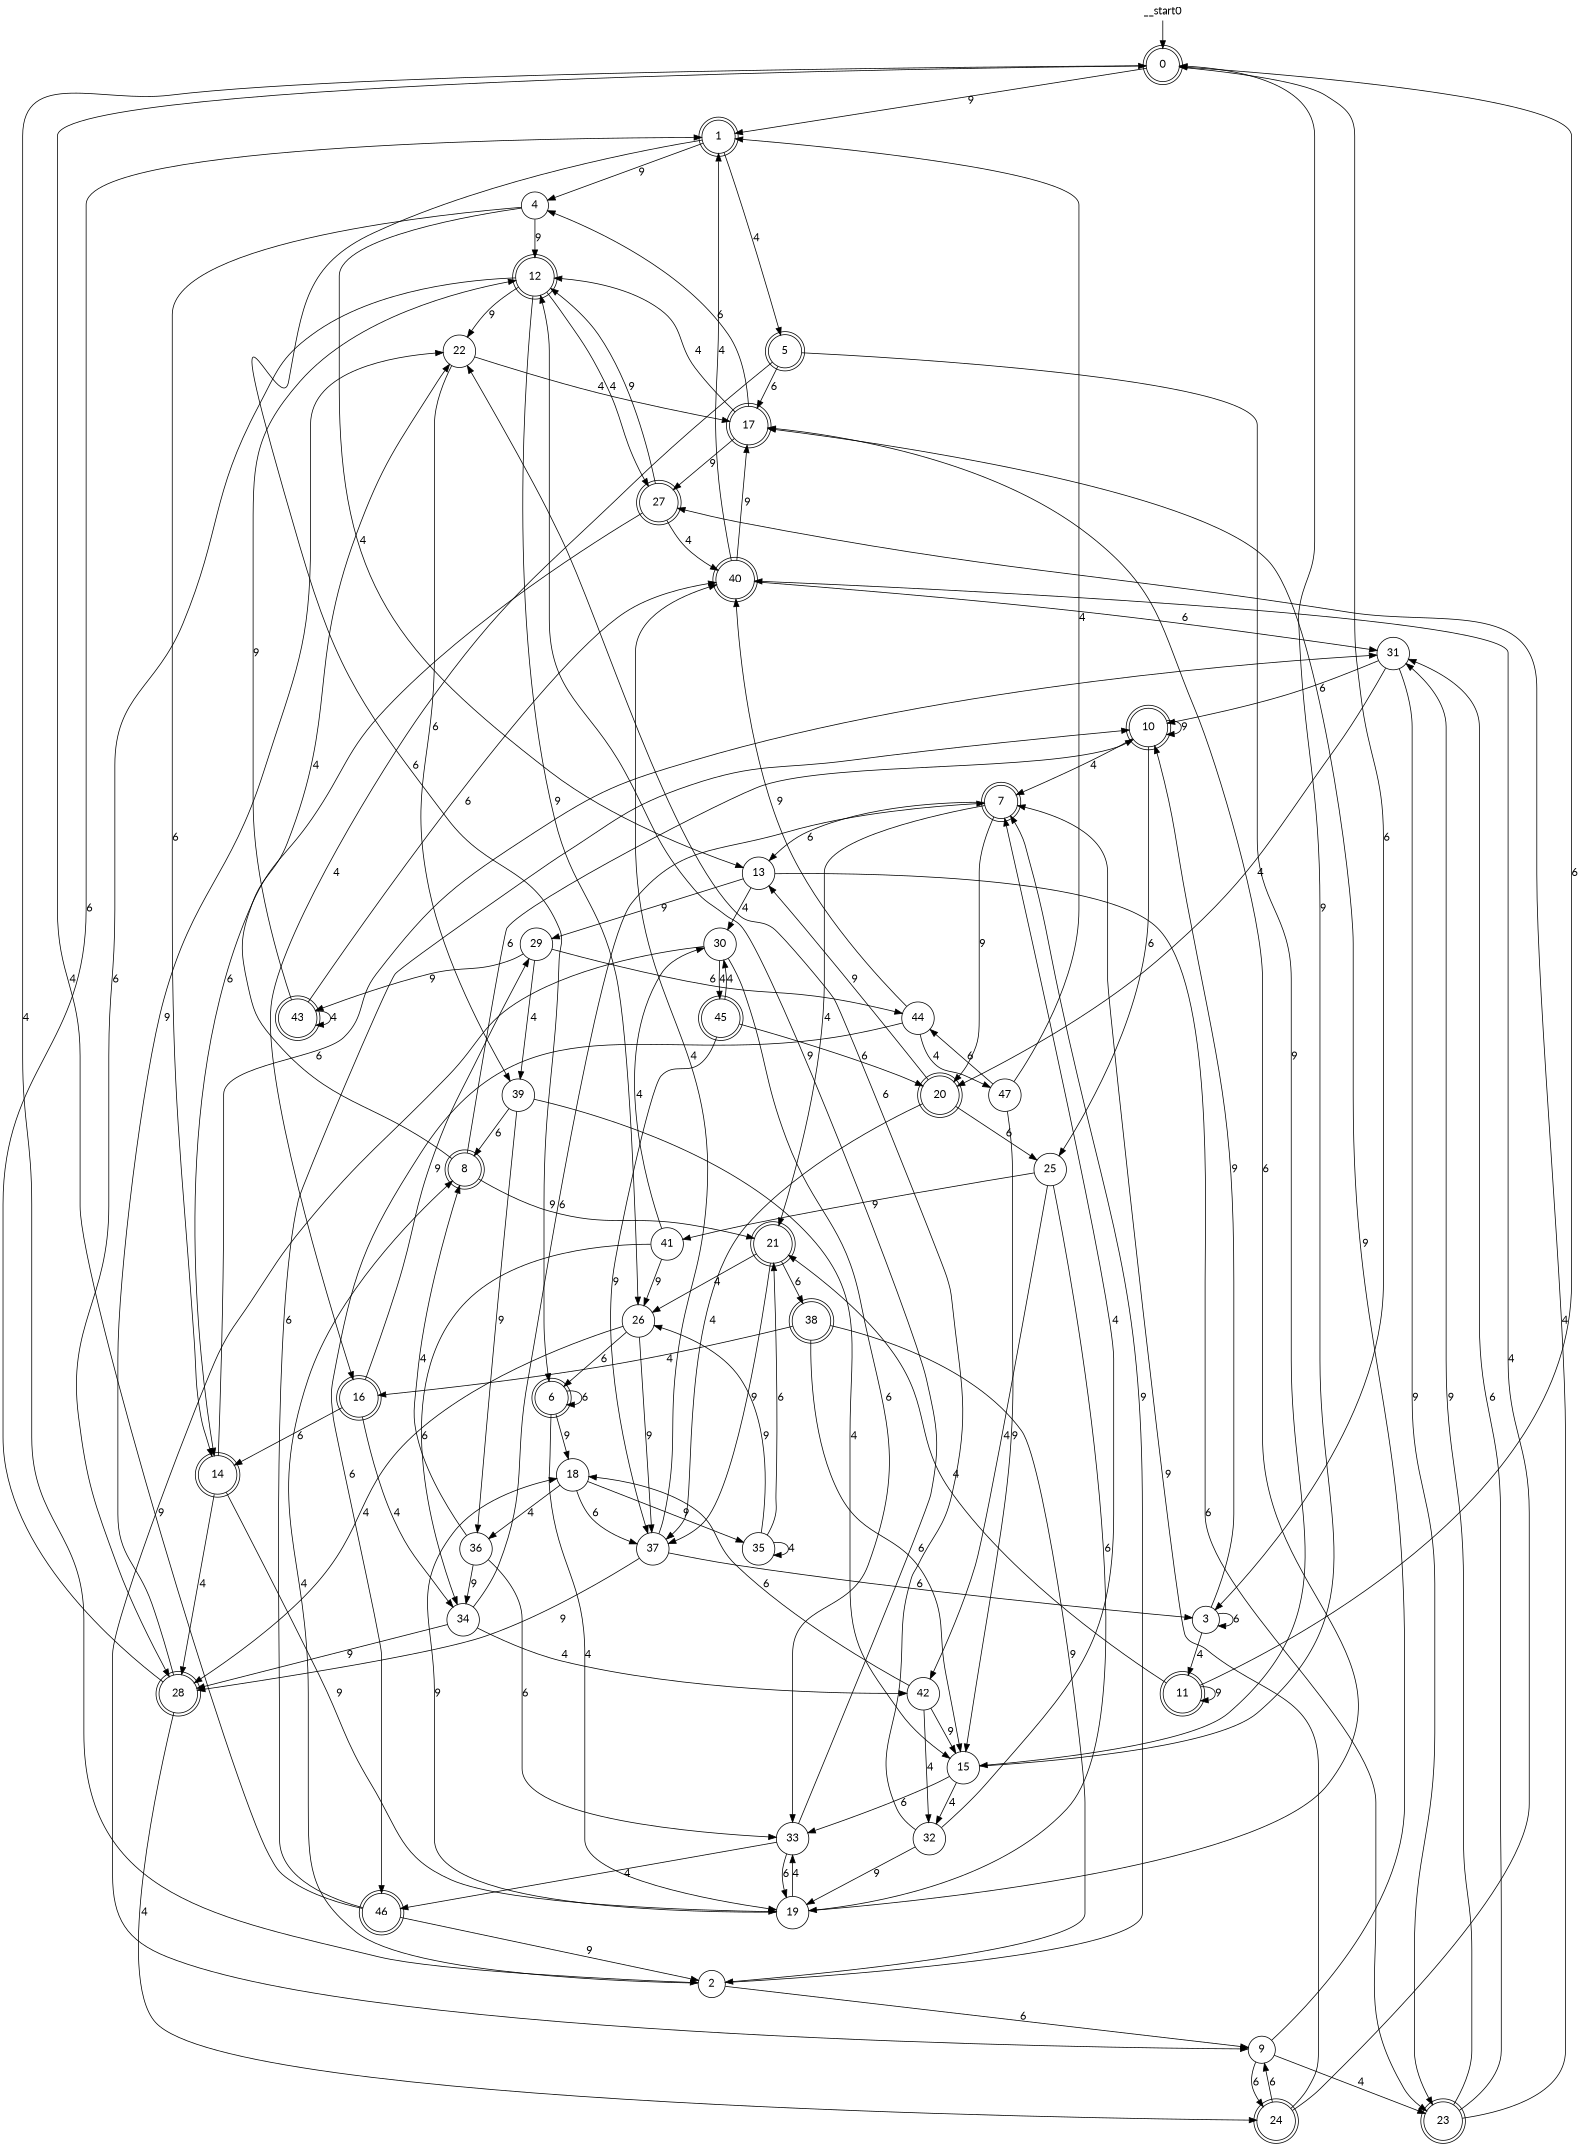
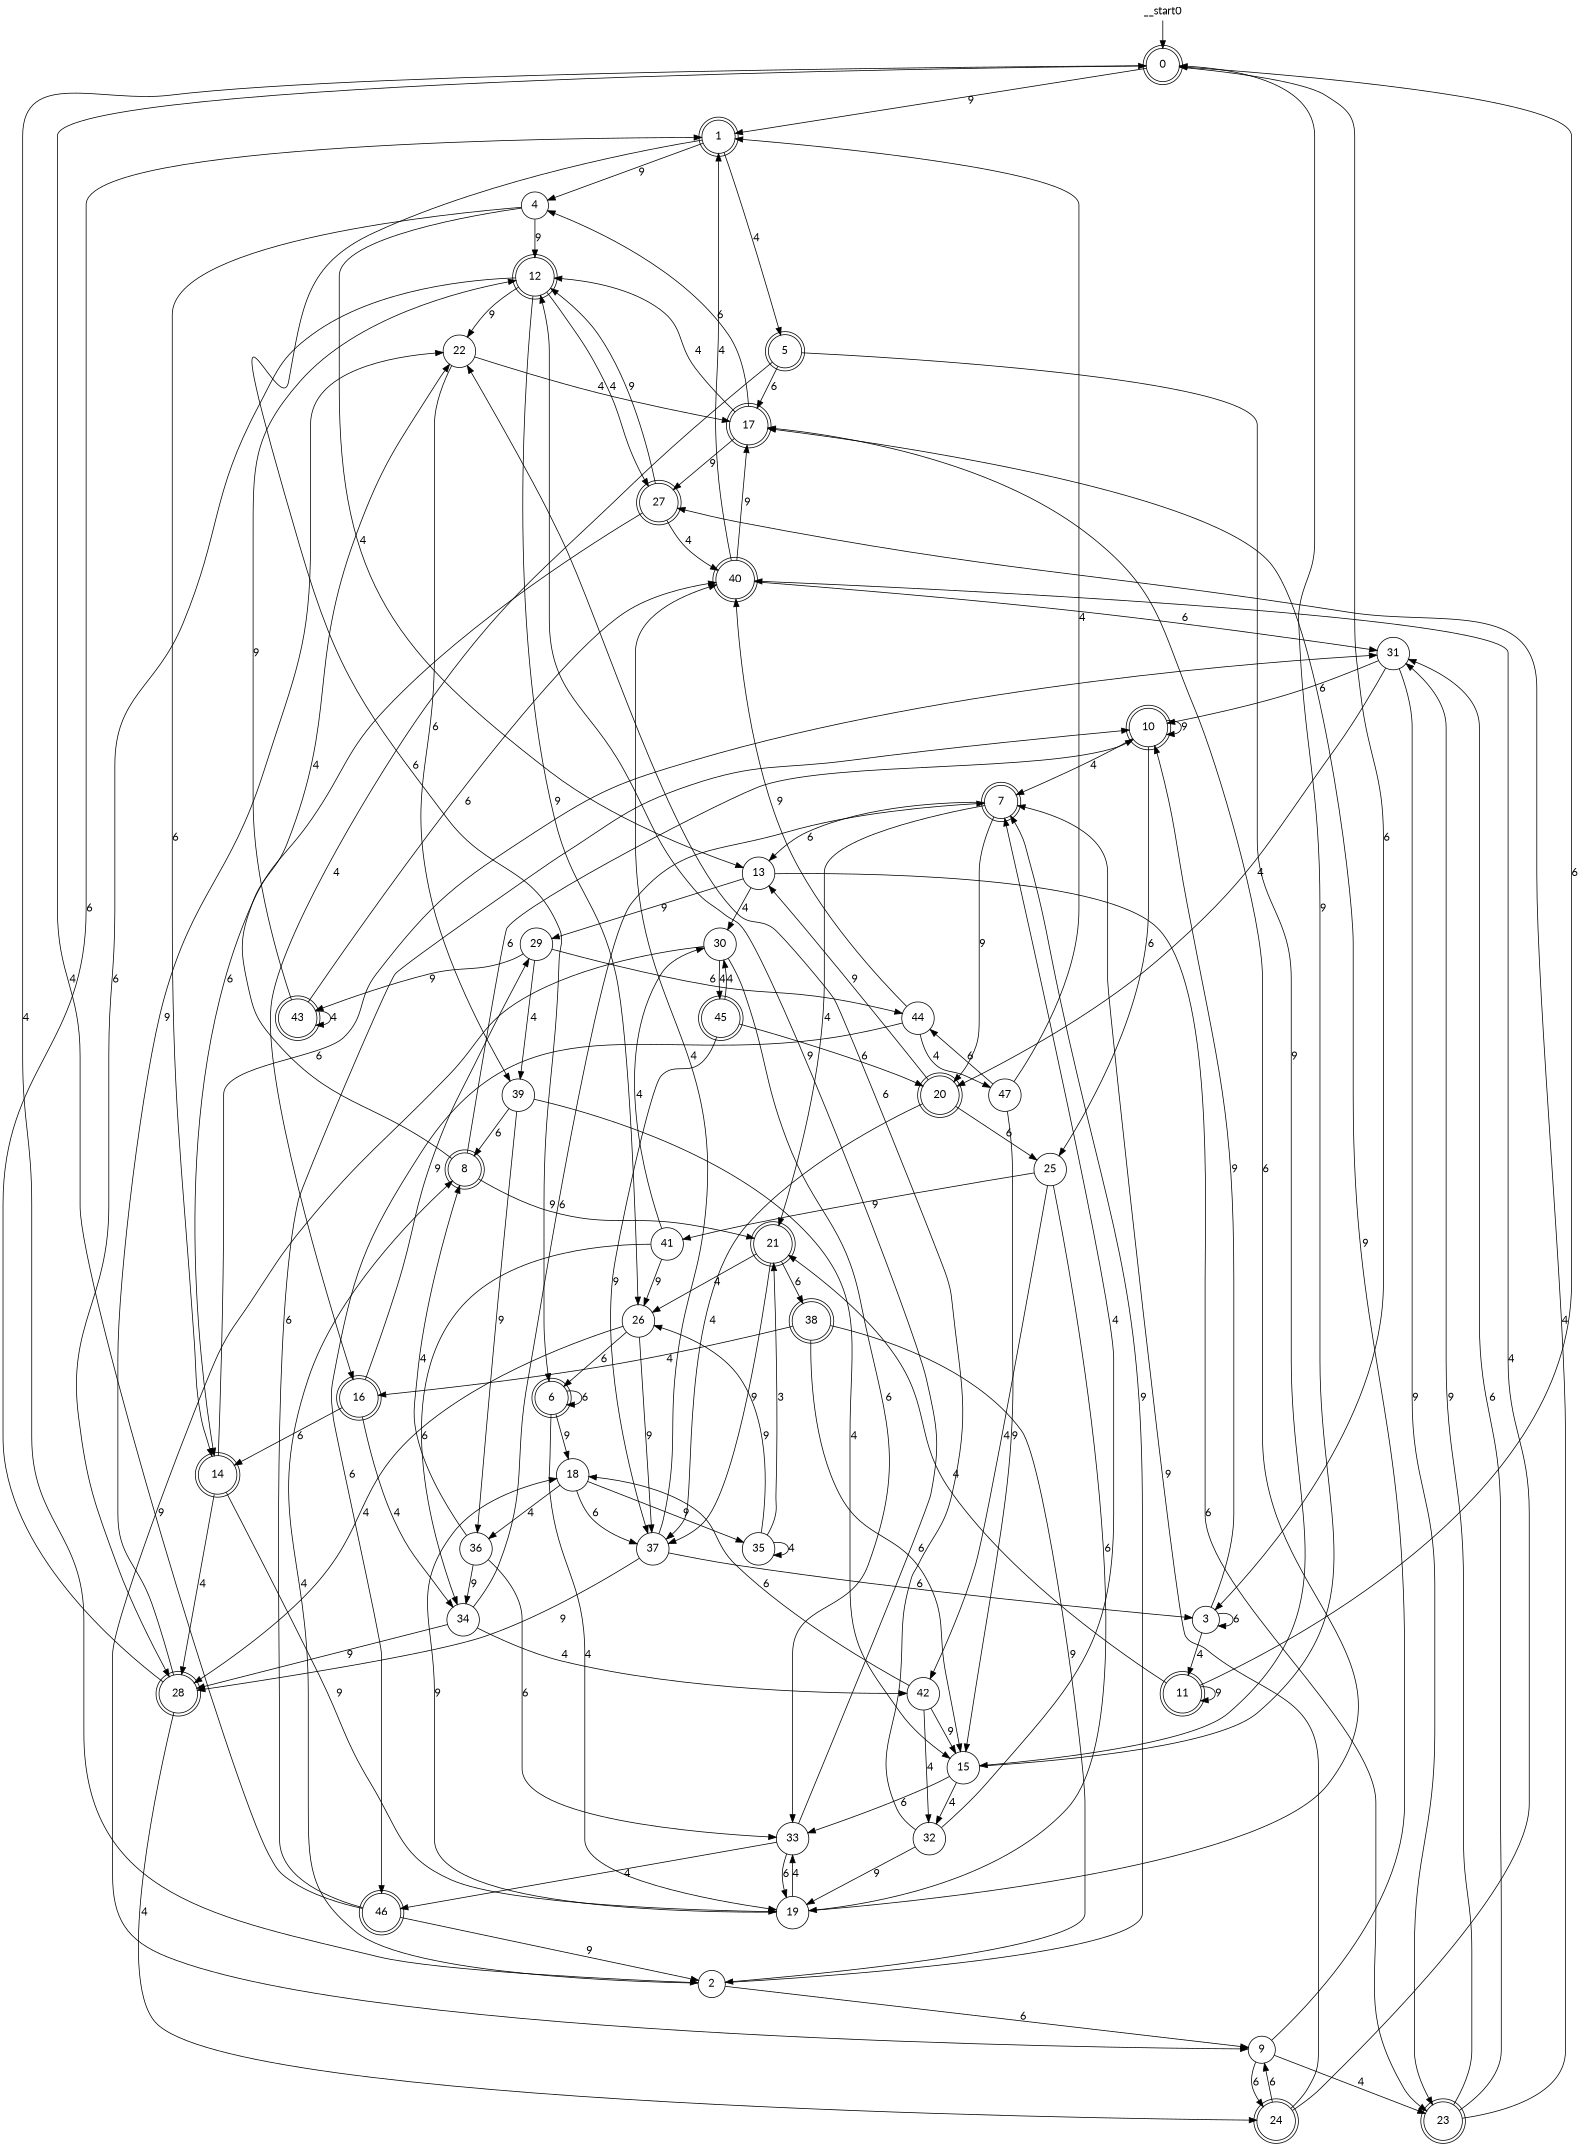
(781, 1398) -> (781, 1398)
